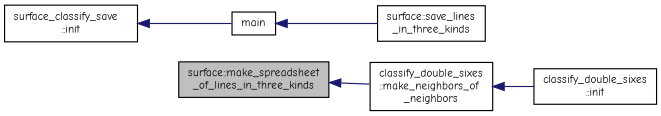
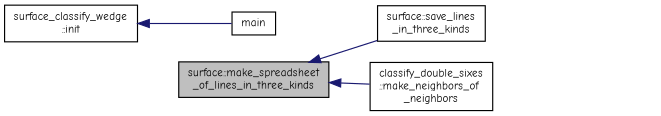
(71, 23) -> (71, 23)
(332, 23) -> (349, 50)
(595, 87) -> none
